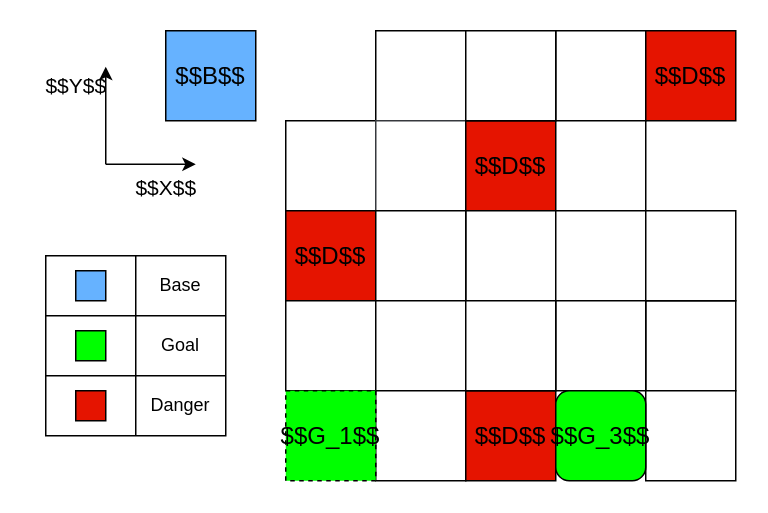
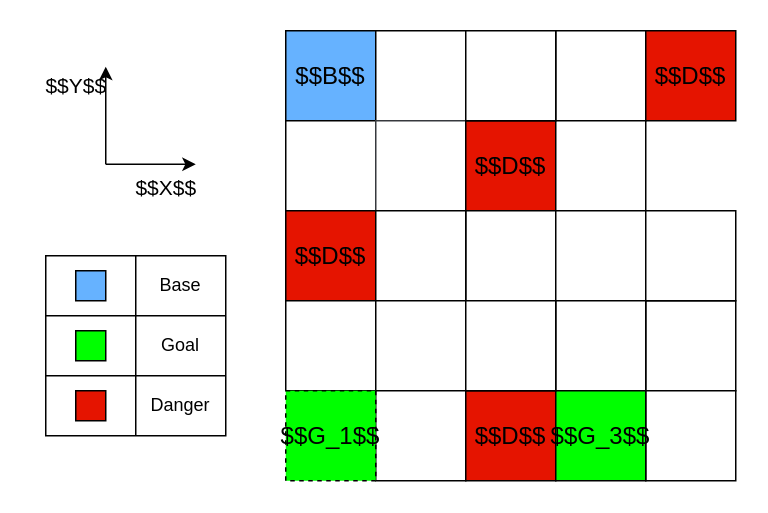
(211, 76) -> (331, 76)
(601, 436) -> (601, 436)
